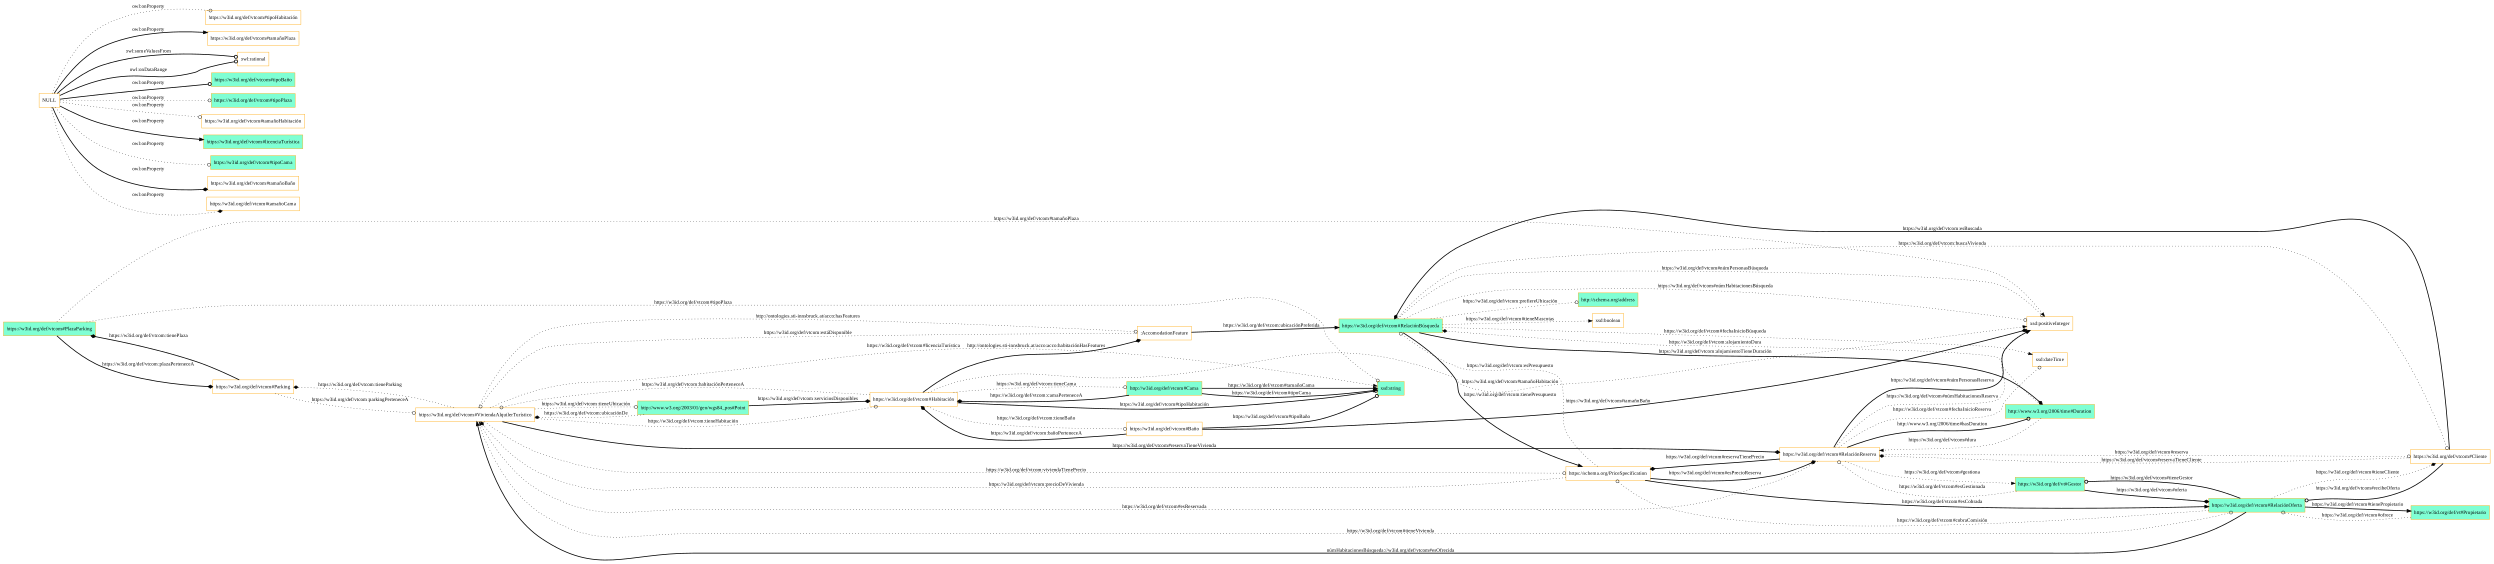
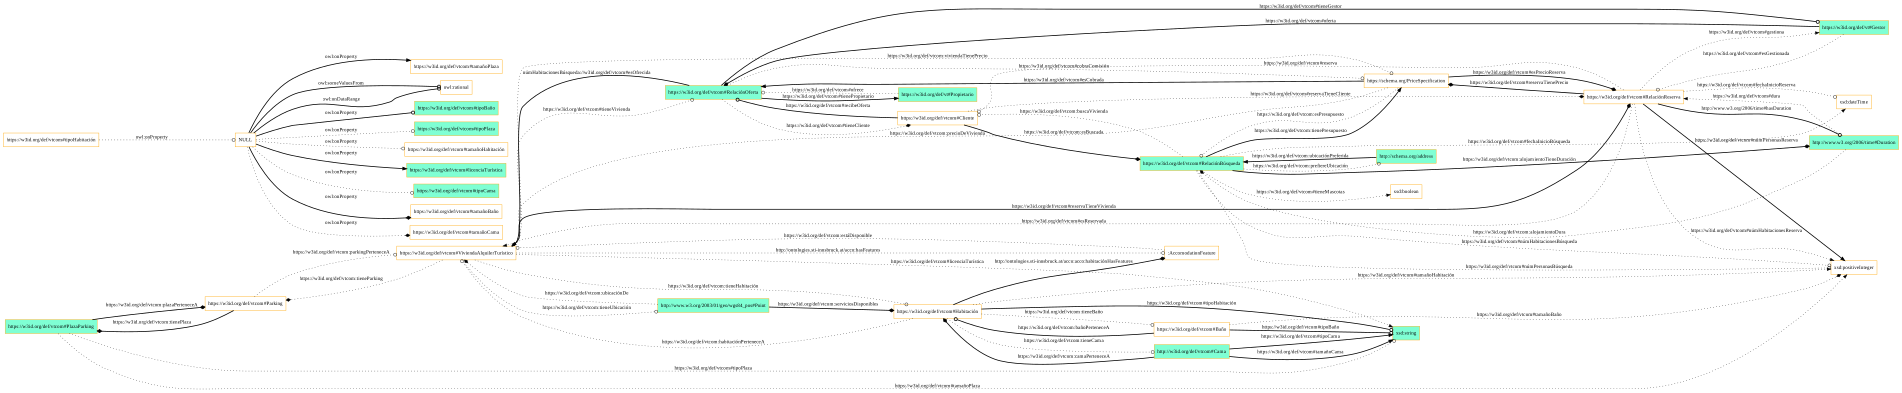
(113, 21) -> (165, 140)
(1263, 330) -> (1312, 160)
(1616, 408) -> (1535, 319)
(1022, 440) -> (1055, 336)
